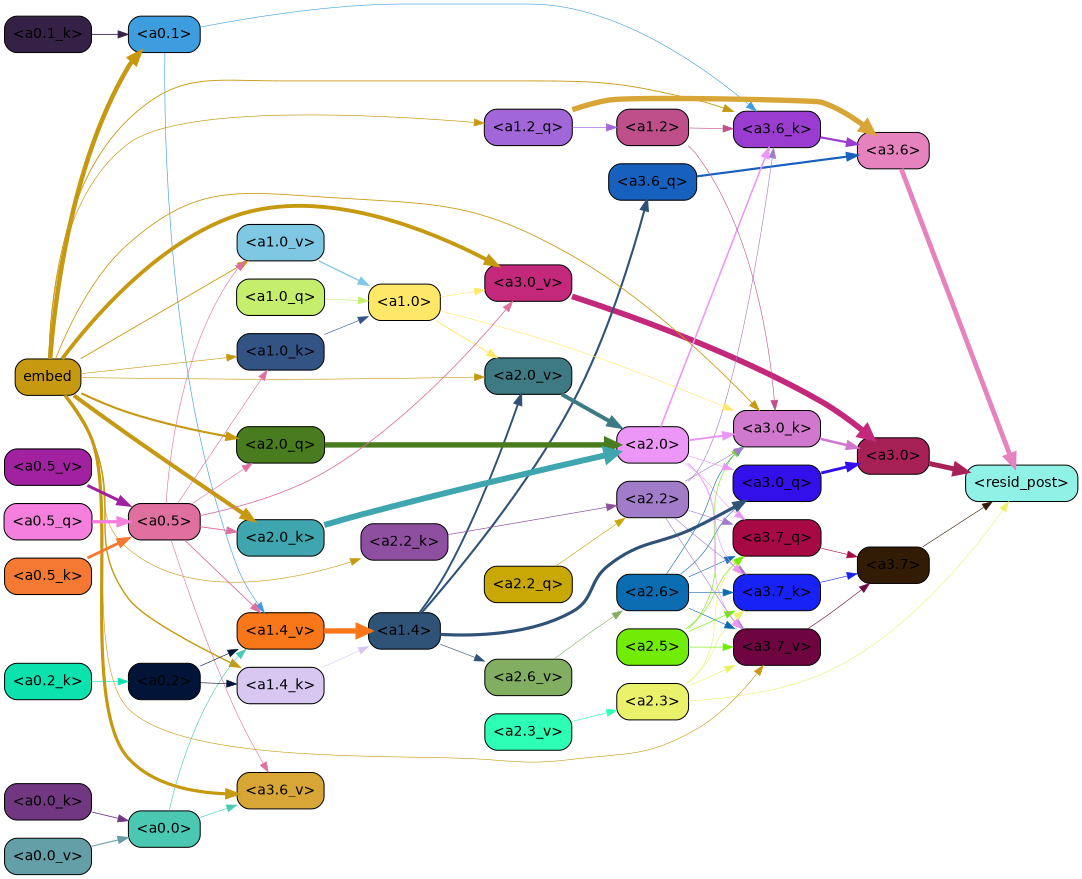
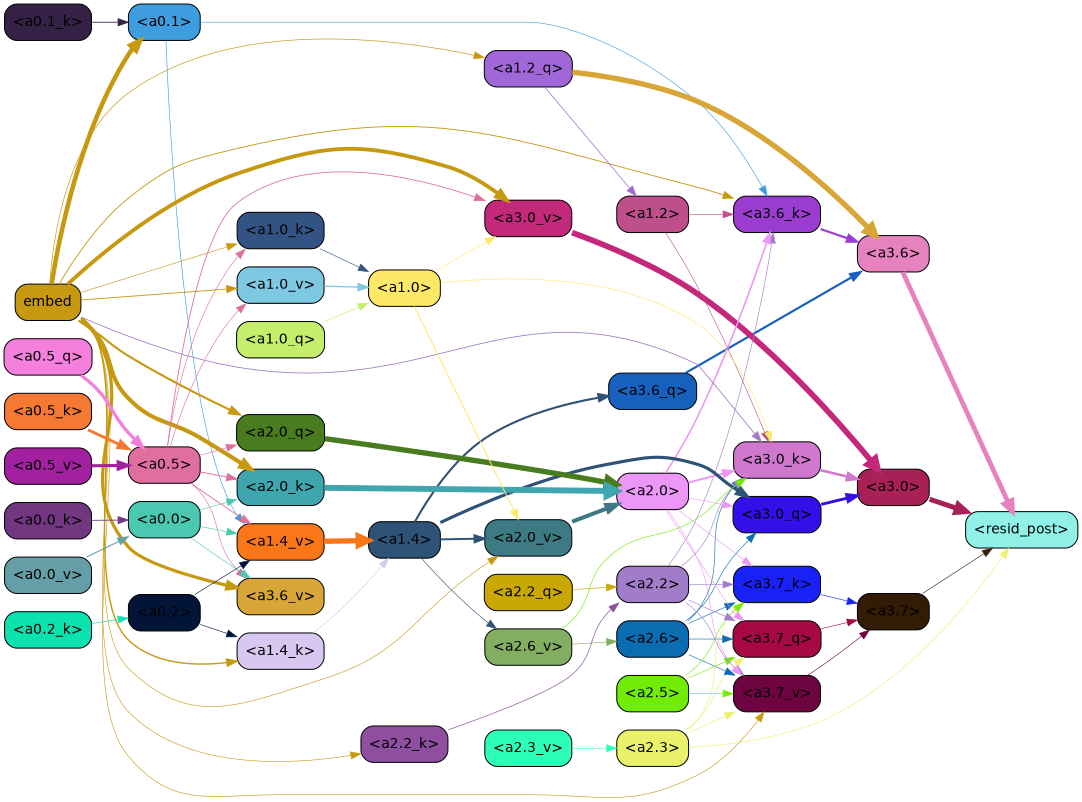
(397, 202) -> (415, 359)
none -> (214, 506)
(715, 543) -> (636, 541)
